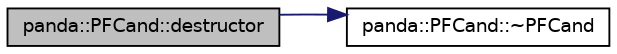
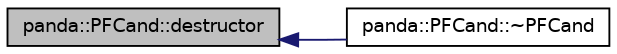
(304, 15) -> (323, 40)
